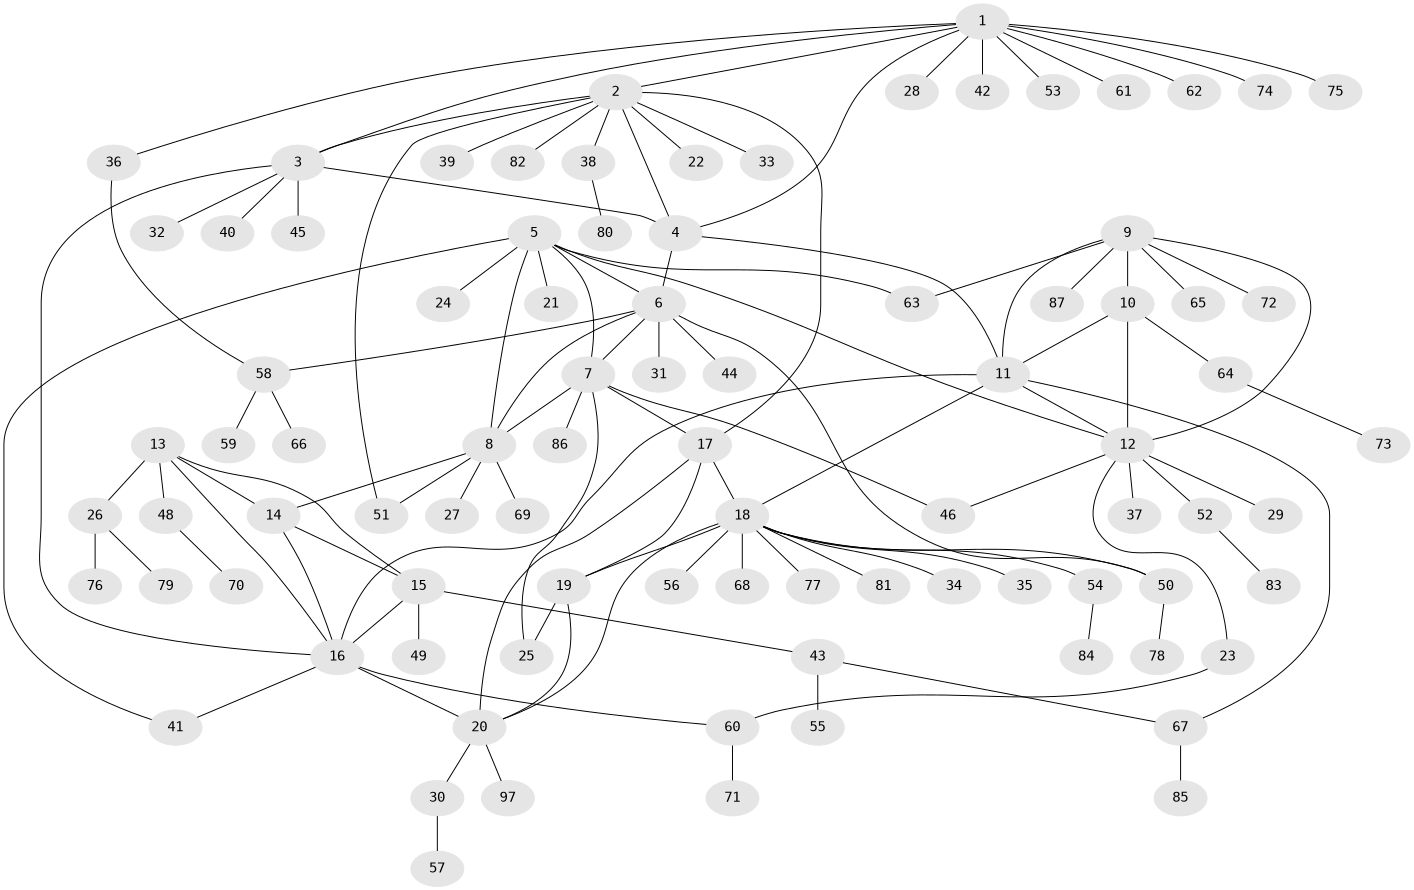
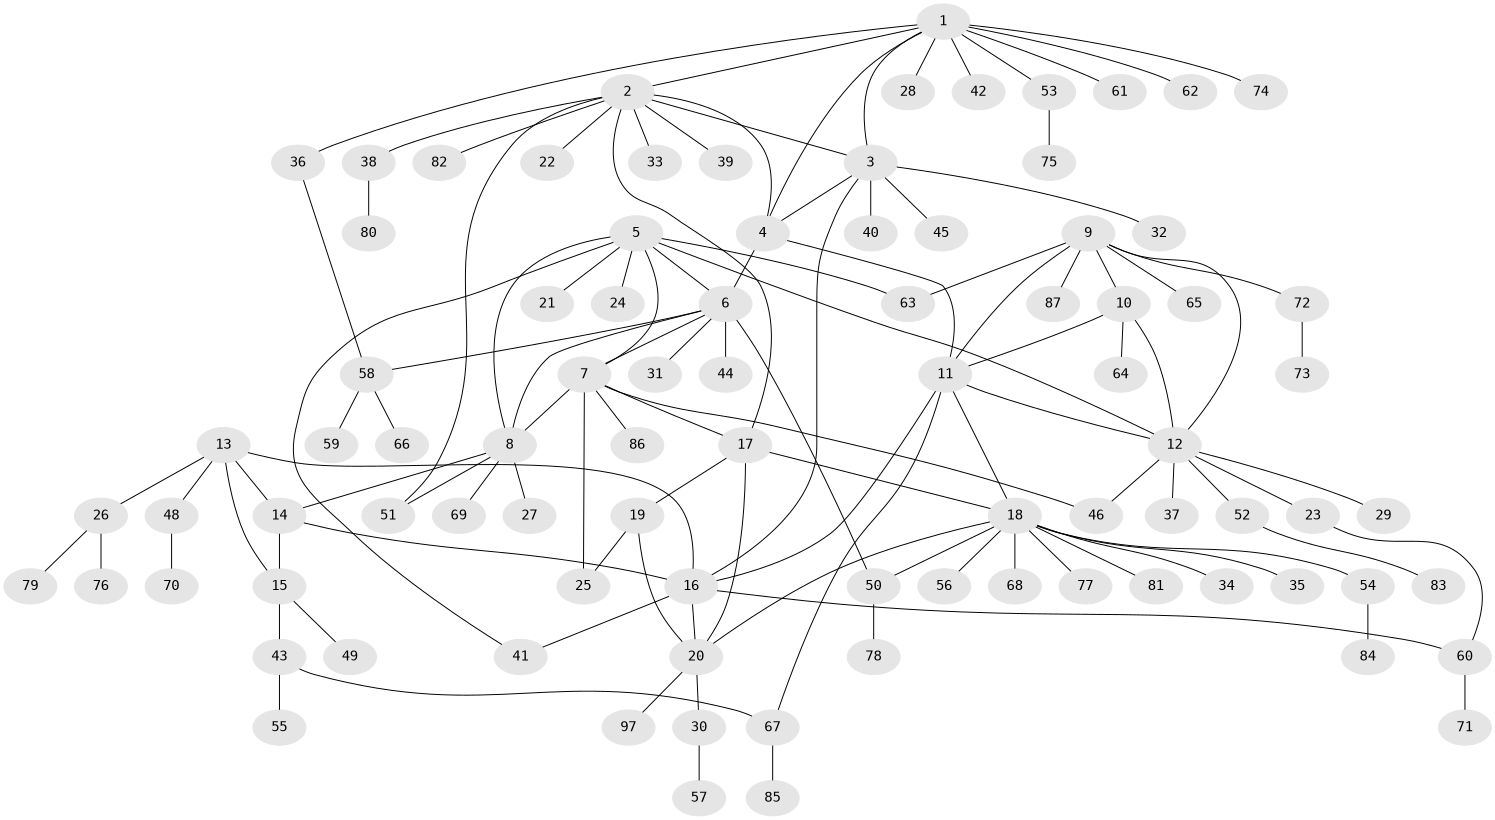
(1164, 43) -> (1049, 128)
(1305, 410) -> (1302, 339)
(653, 551) -> none
(378, 622) -> none
